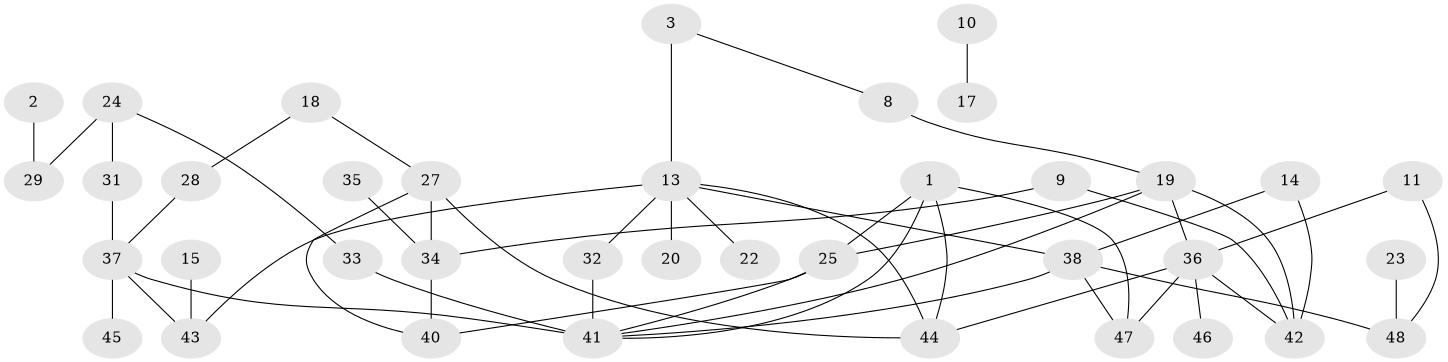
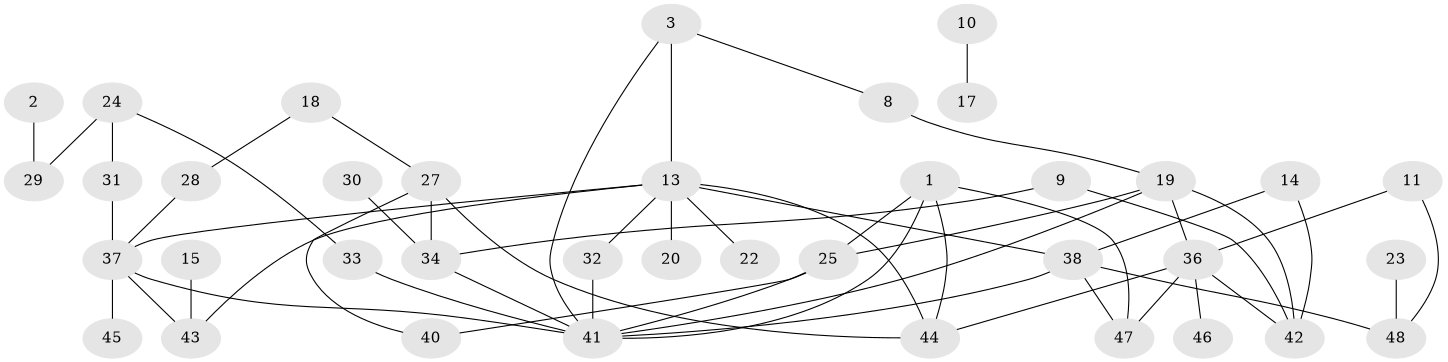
none -> (577, 176)
(353, 181) -> (353, 181)
none -> (400, 209)
(431, 300) -> (512, 299)
